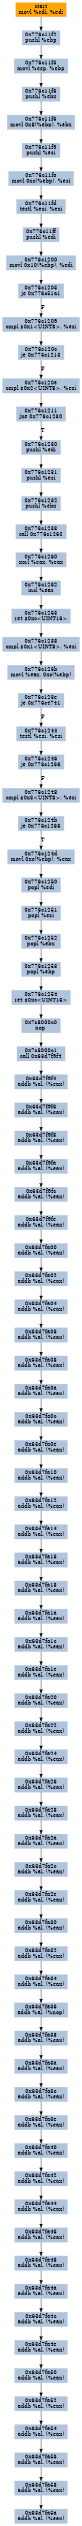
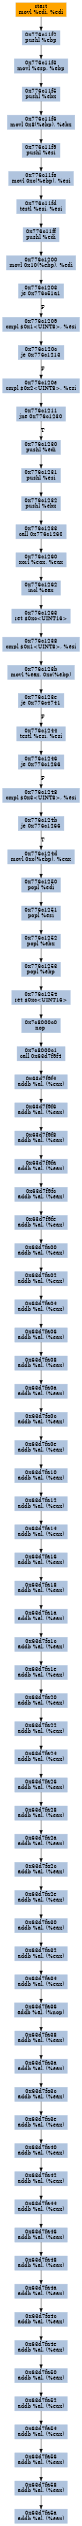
(41, 94) -> (41, 94)
